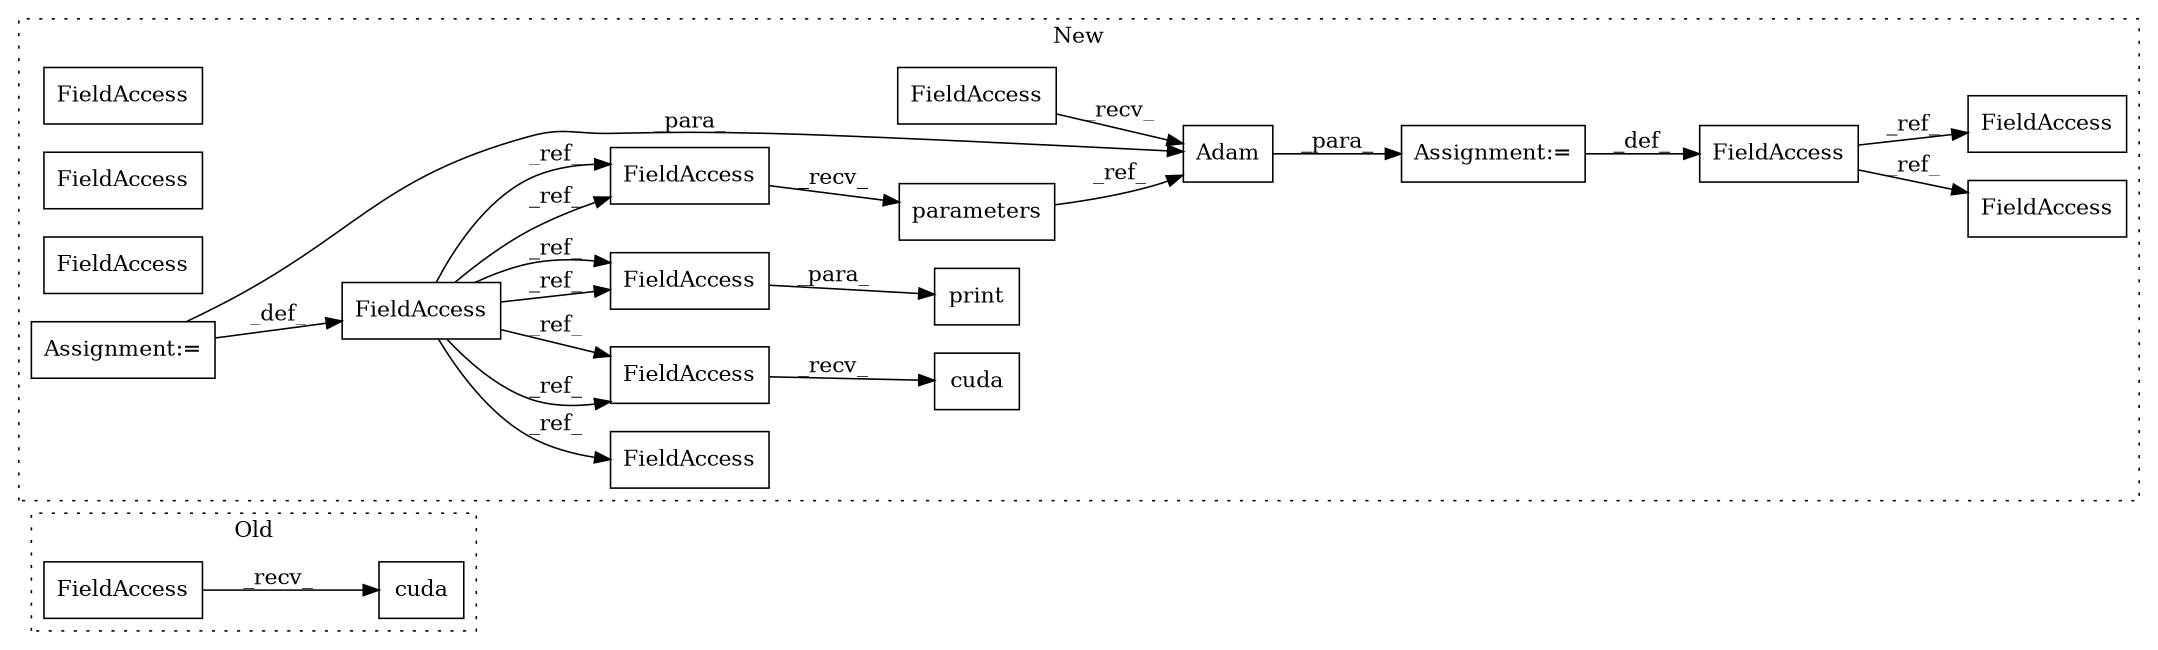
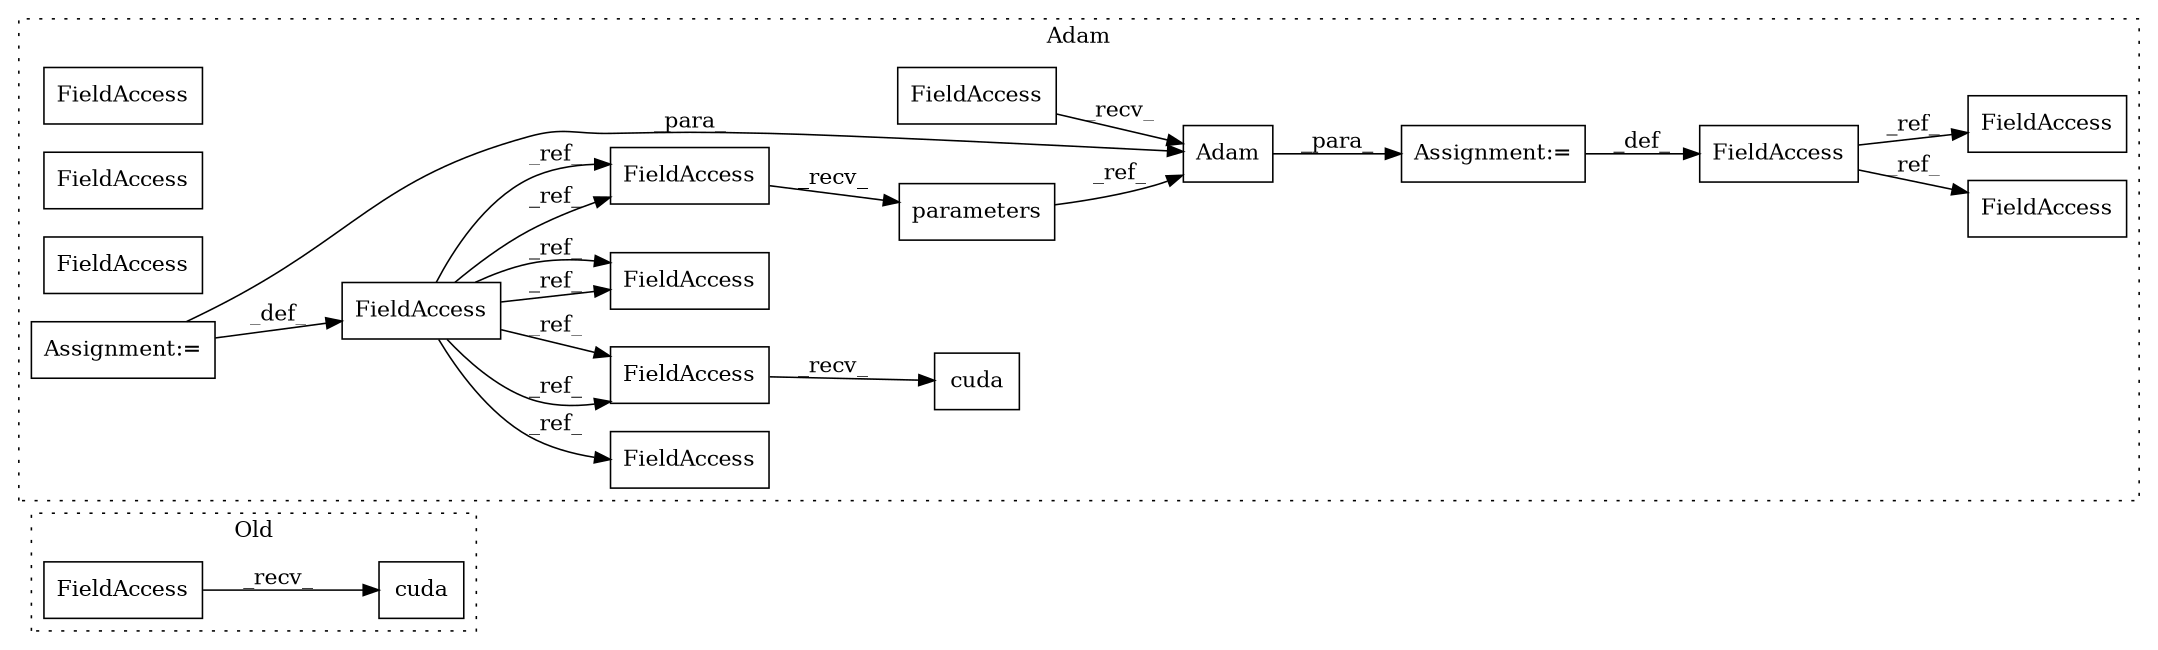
(1079, 37) -> (1079, 37)
(977, 297) -> none
